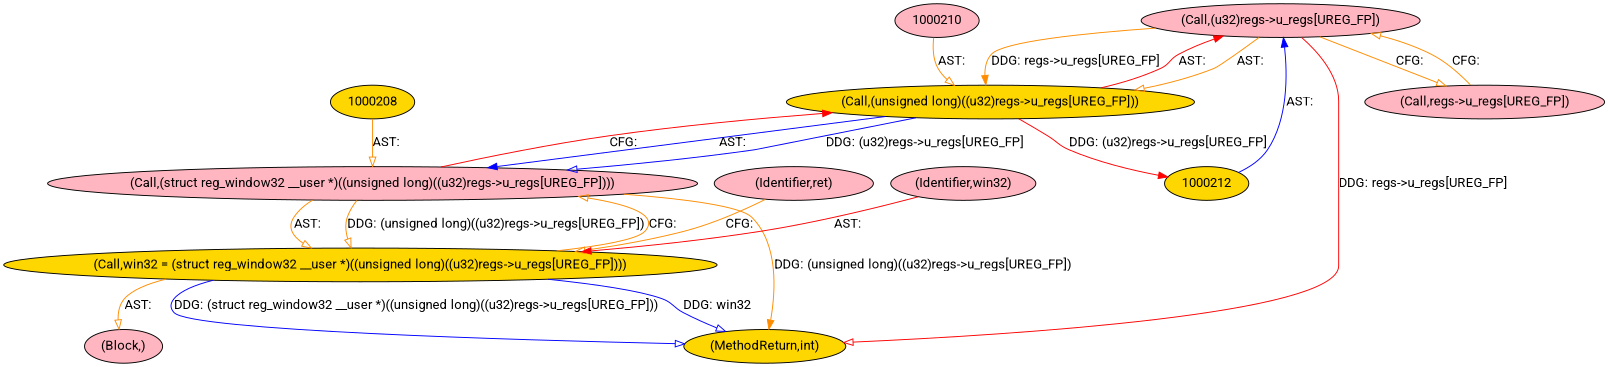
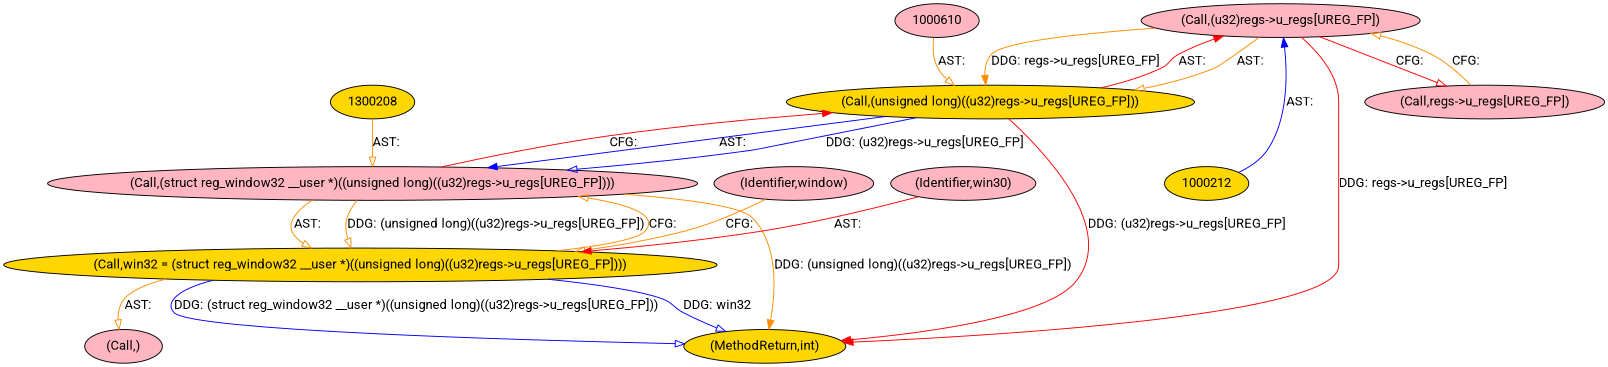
(937, 21) -> (937, 21)
(1378, 60) -> (1378, 60)
(373, 102) -> (373, 102)
(1085, 156) -> (1059, 295)
(794, 183) -> (794, 183)
(963, 183) -> (963, 183)
(1221, 310) -> (1221, 310)
(124, 346) -> (124, 346)
